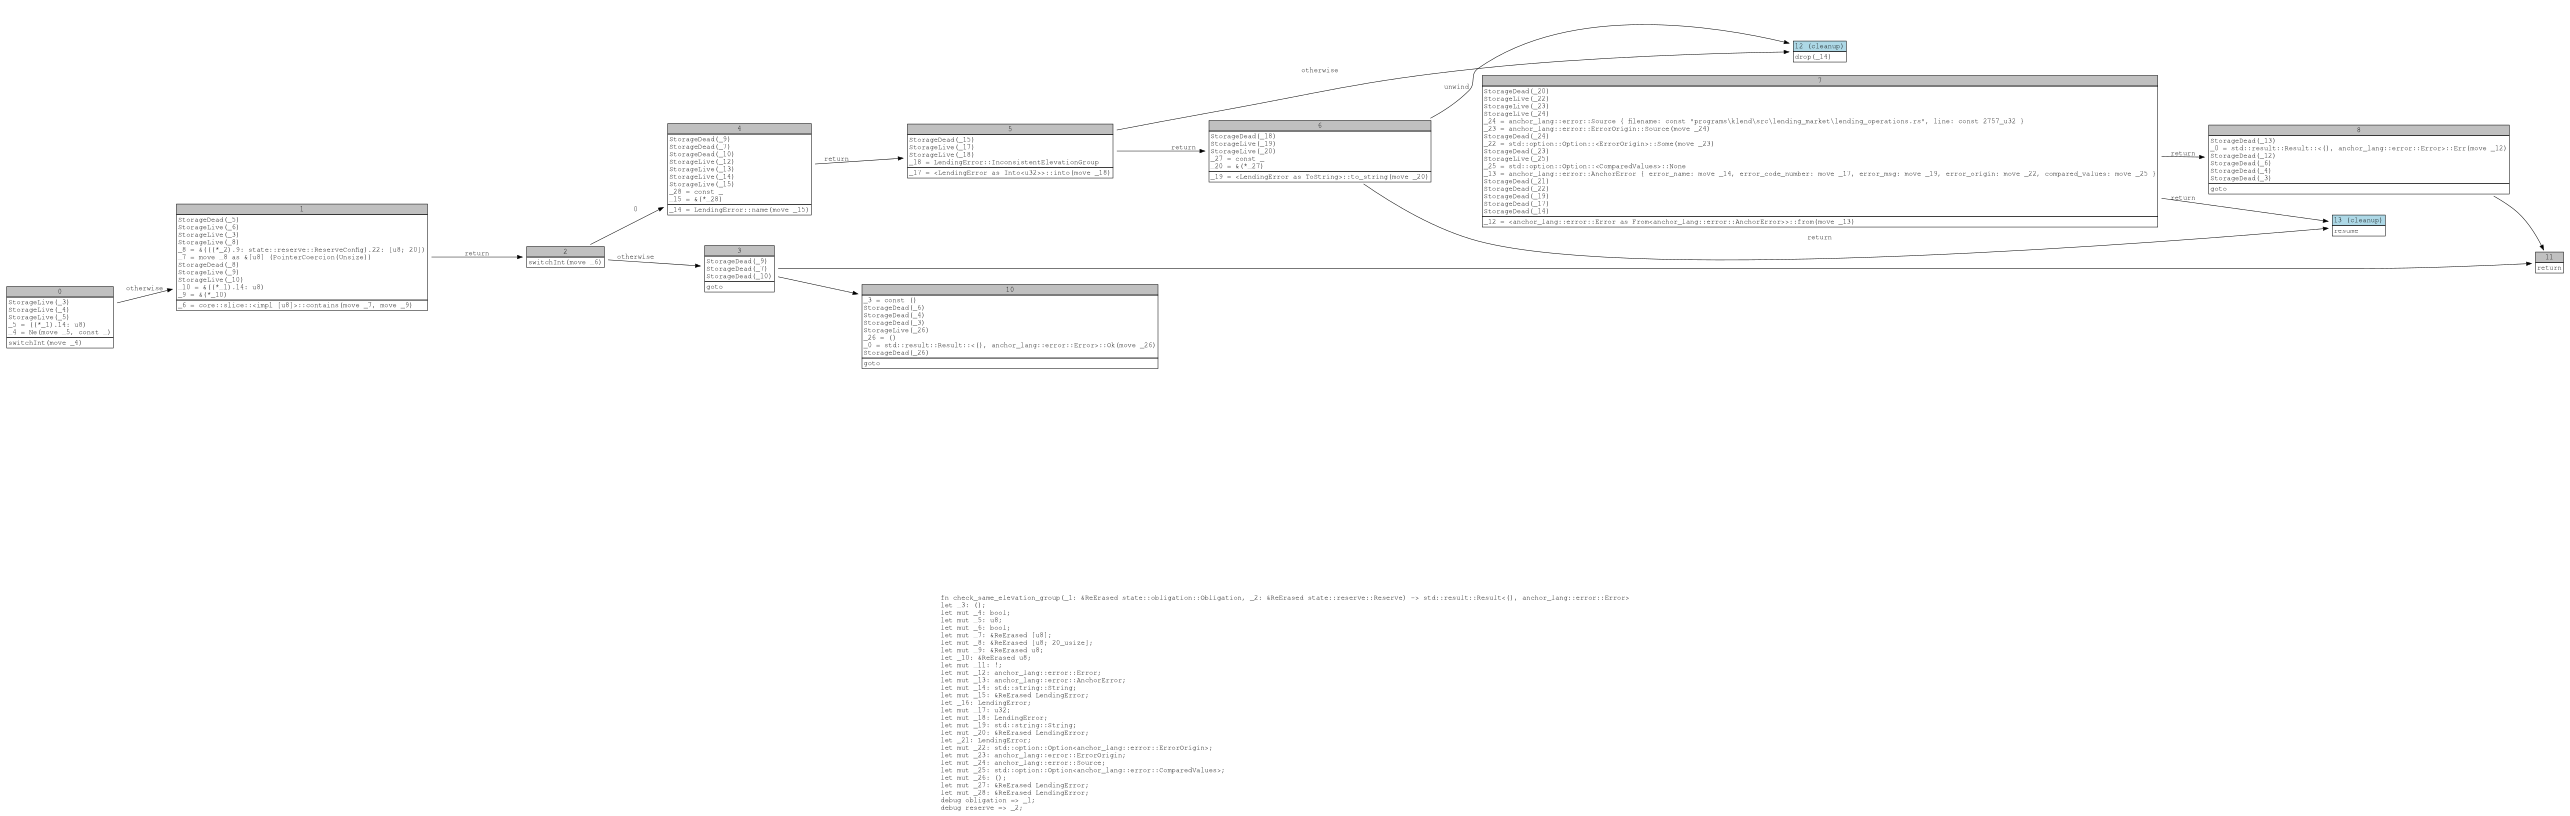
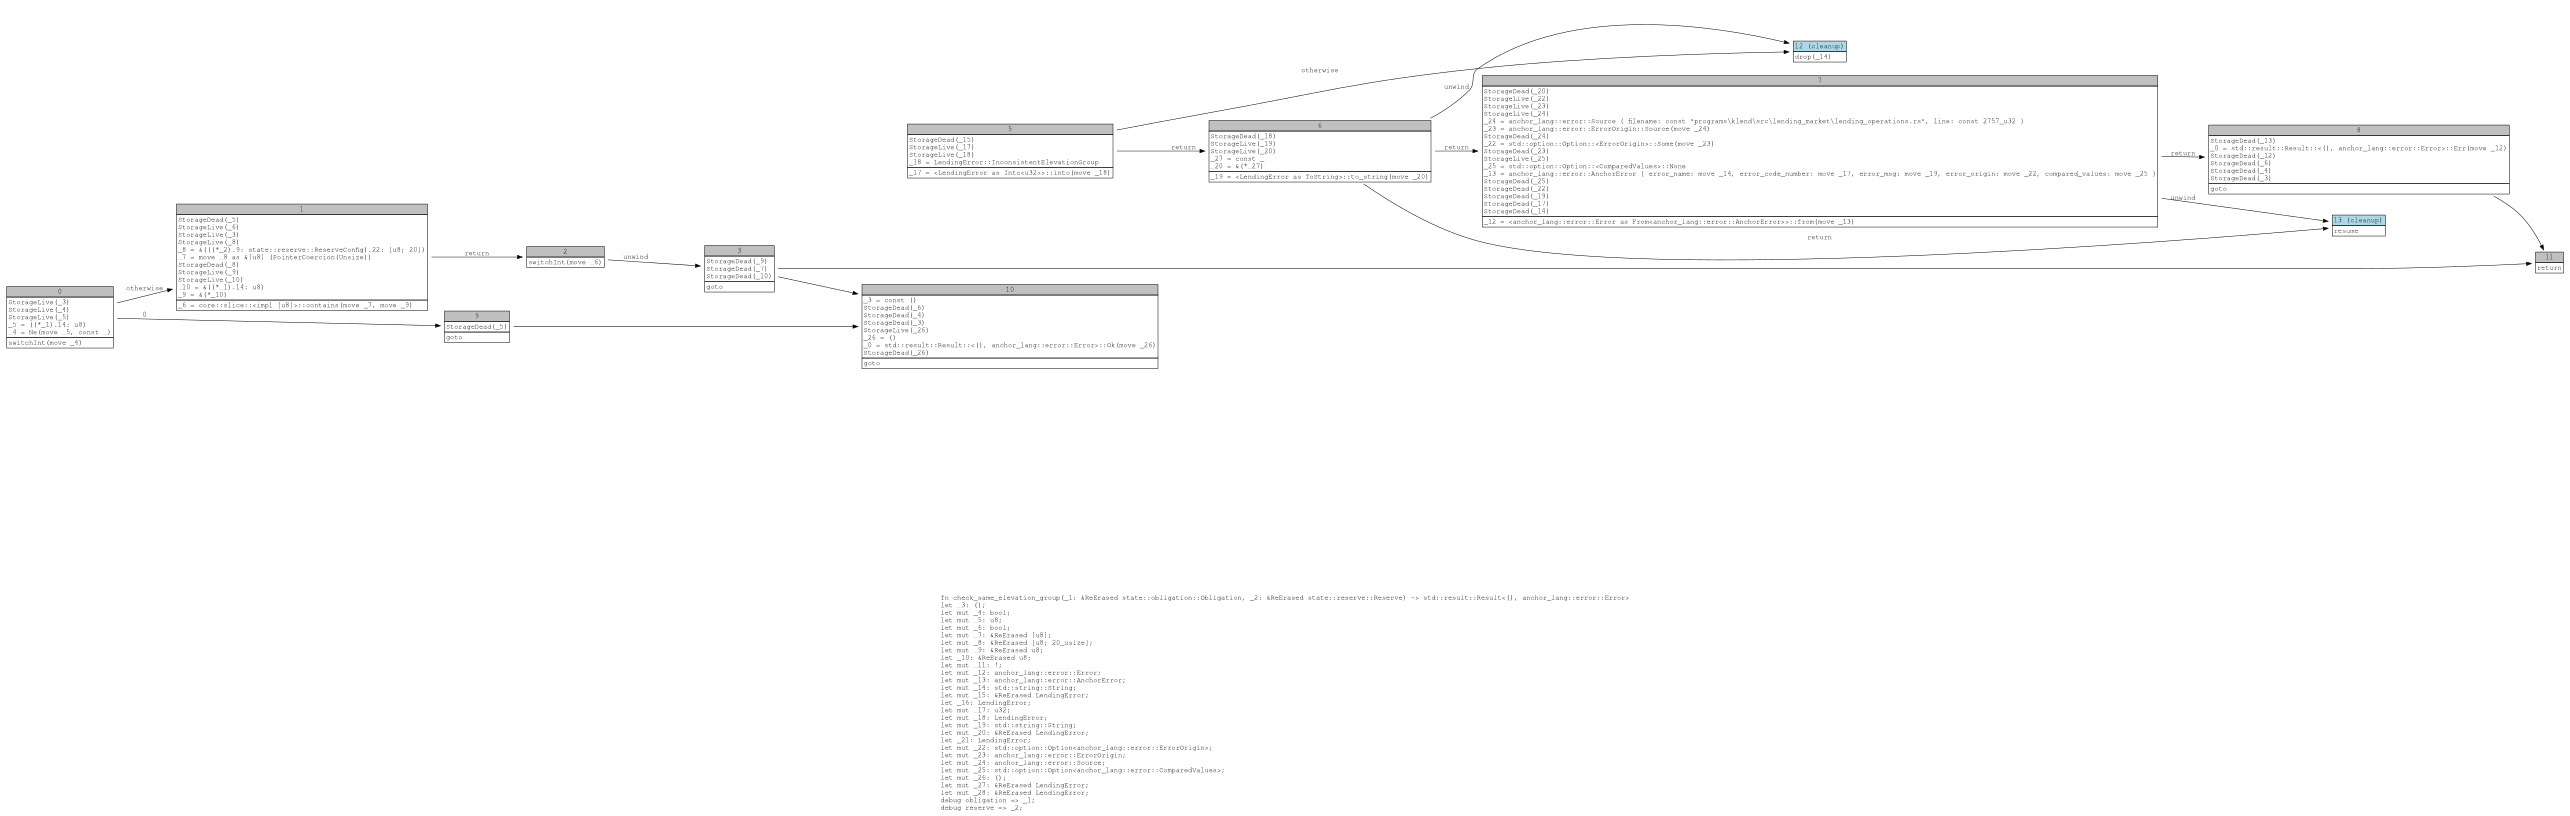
none -> (1454, 151)
(739, 169) -> none
(1517, 181) -> (1517, 181)
(2183, 198) -> (2183, 198)
(636, 257) -> (636, 257)
none -> (477, 327)
